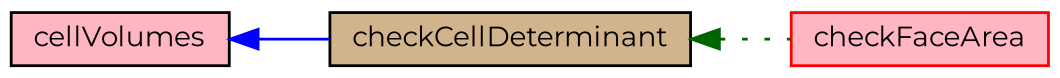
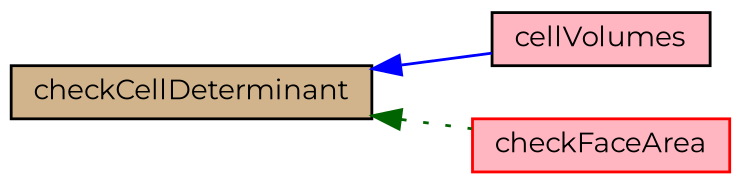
(294, 39) -> (446, 59)
